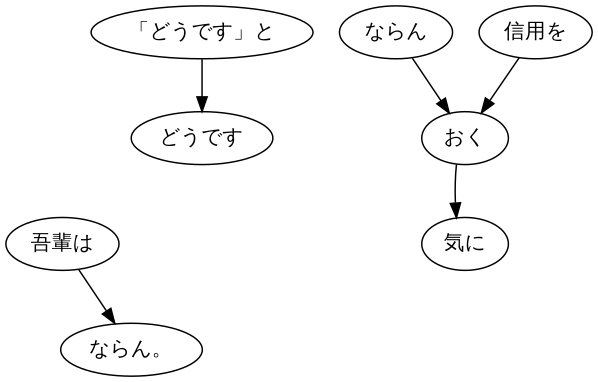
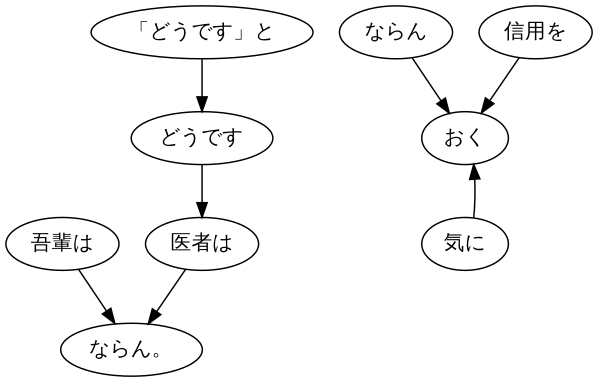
(455, 184) -> (475, 199)
none -> (202, 244)
